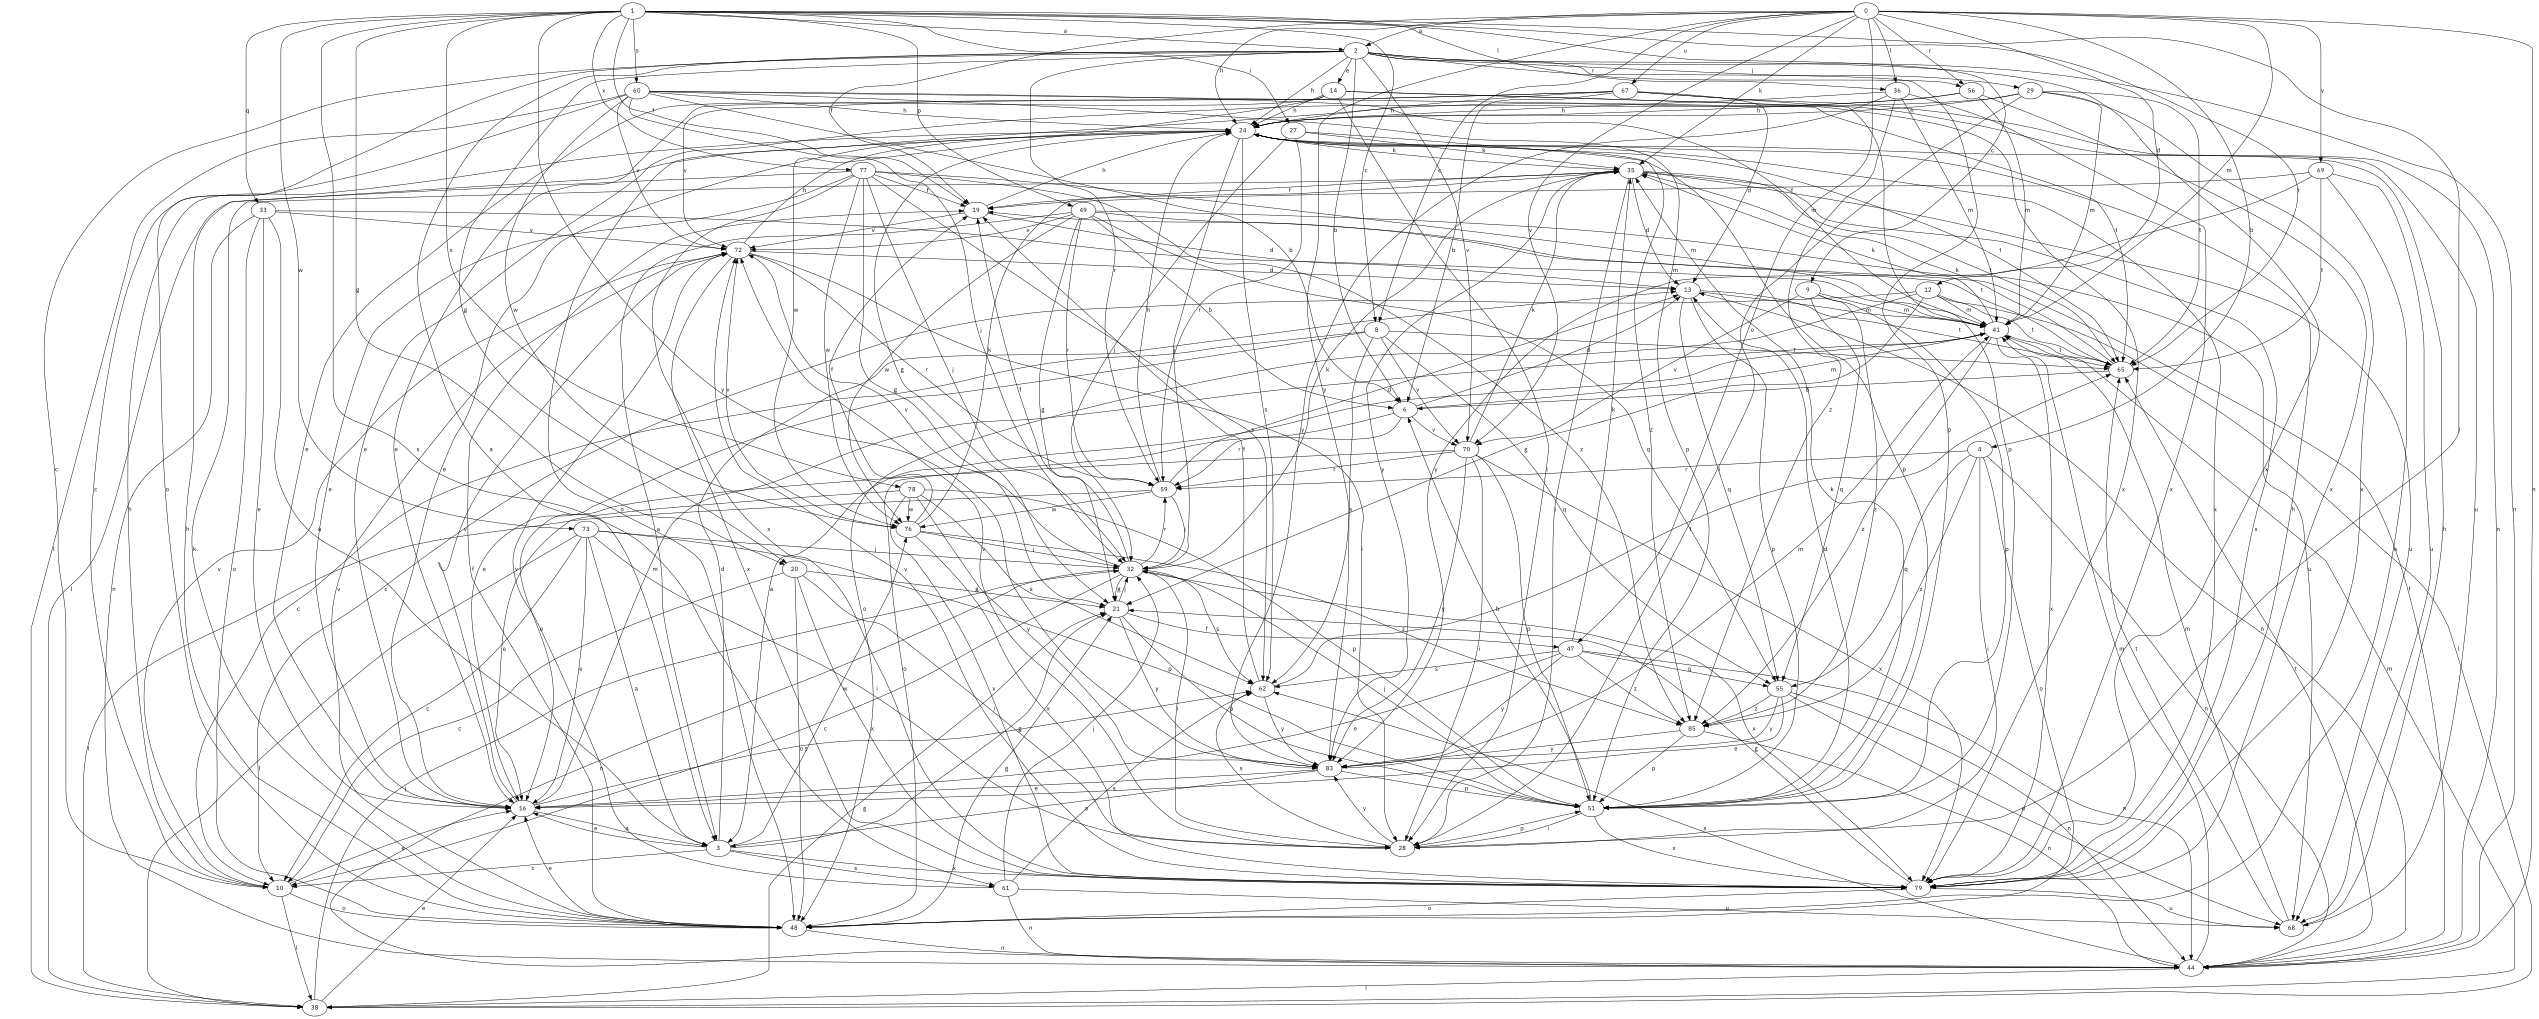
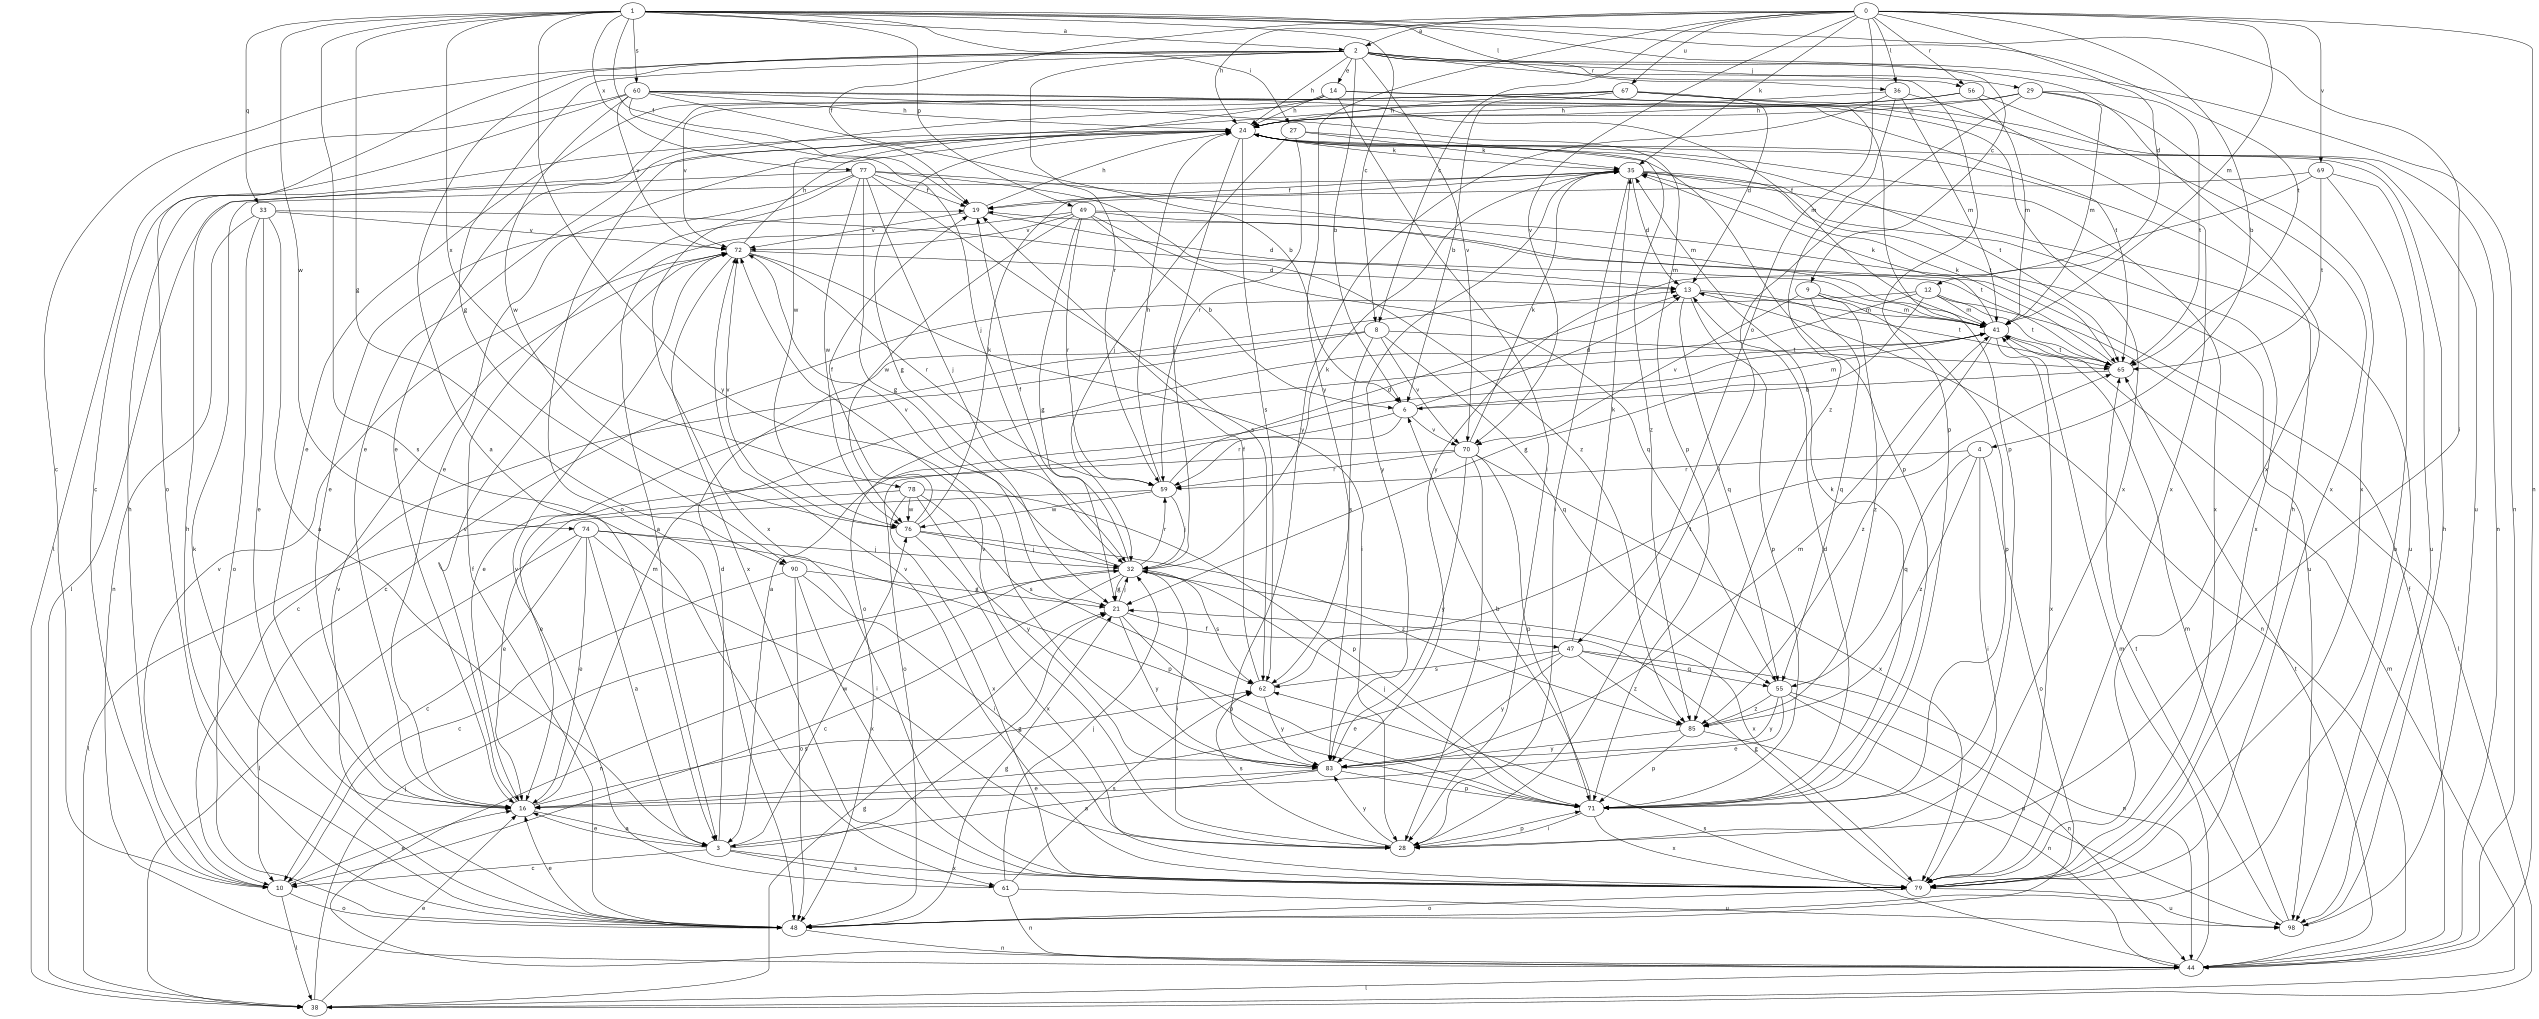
(586, 529) -> (586, 529)
(795, 569) -> (795, 569)
(2206, 714) -> none
(1592, 808) -> (1592, 808)
(2292, 928) -> (2292, 928)
